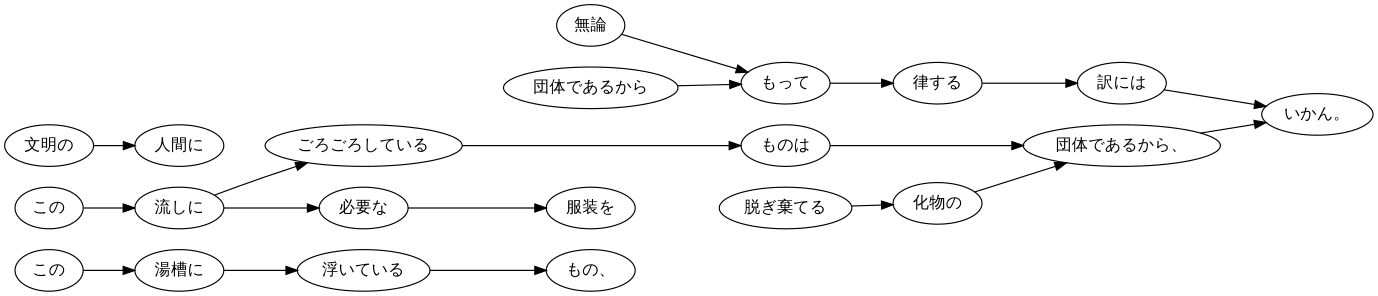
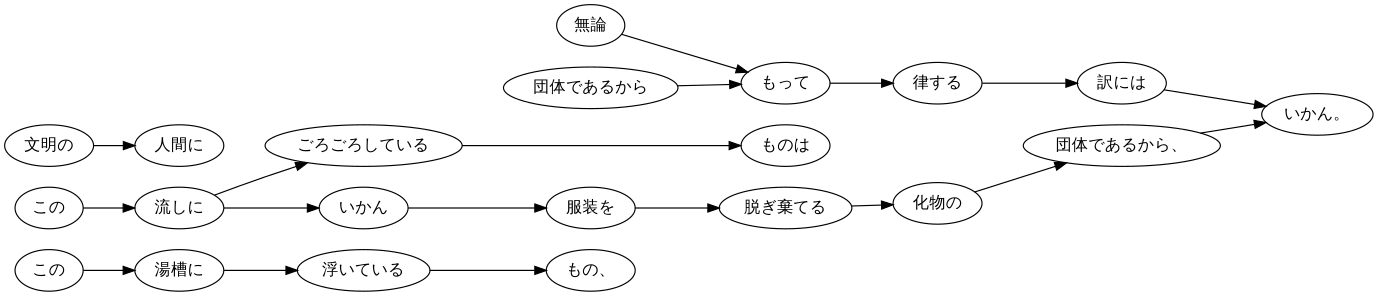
(921, 146) -> none
(364, 208) -> (364, 208)
none -> (671, 208)
